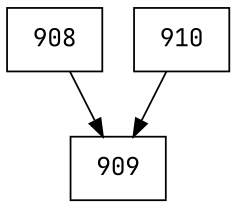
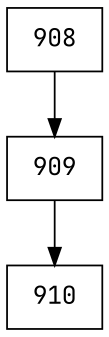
(154, 96) -> (55, 224)
